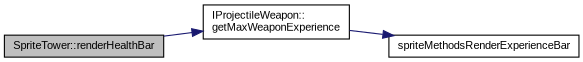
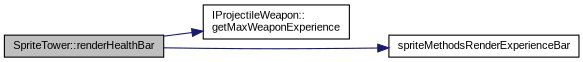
(366, 32) -> (271, 49)
